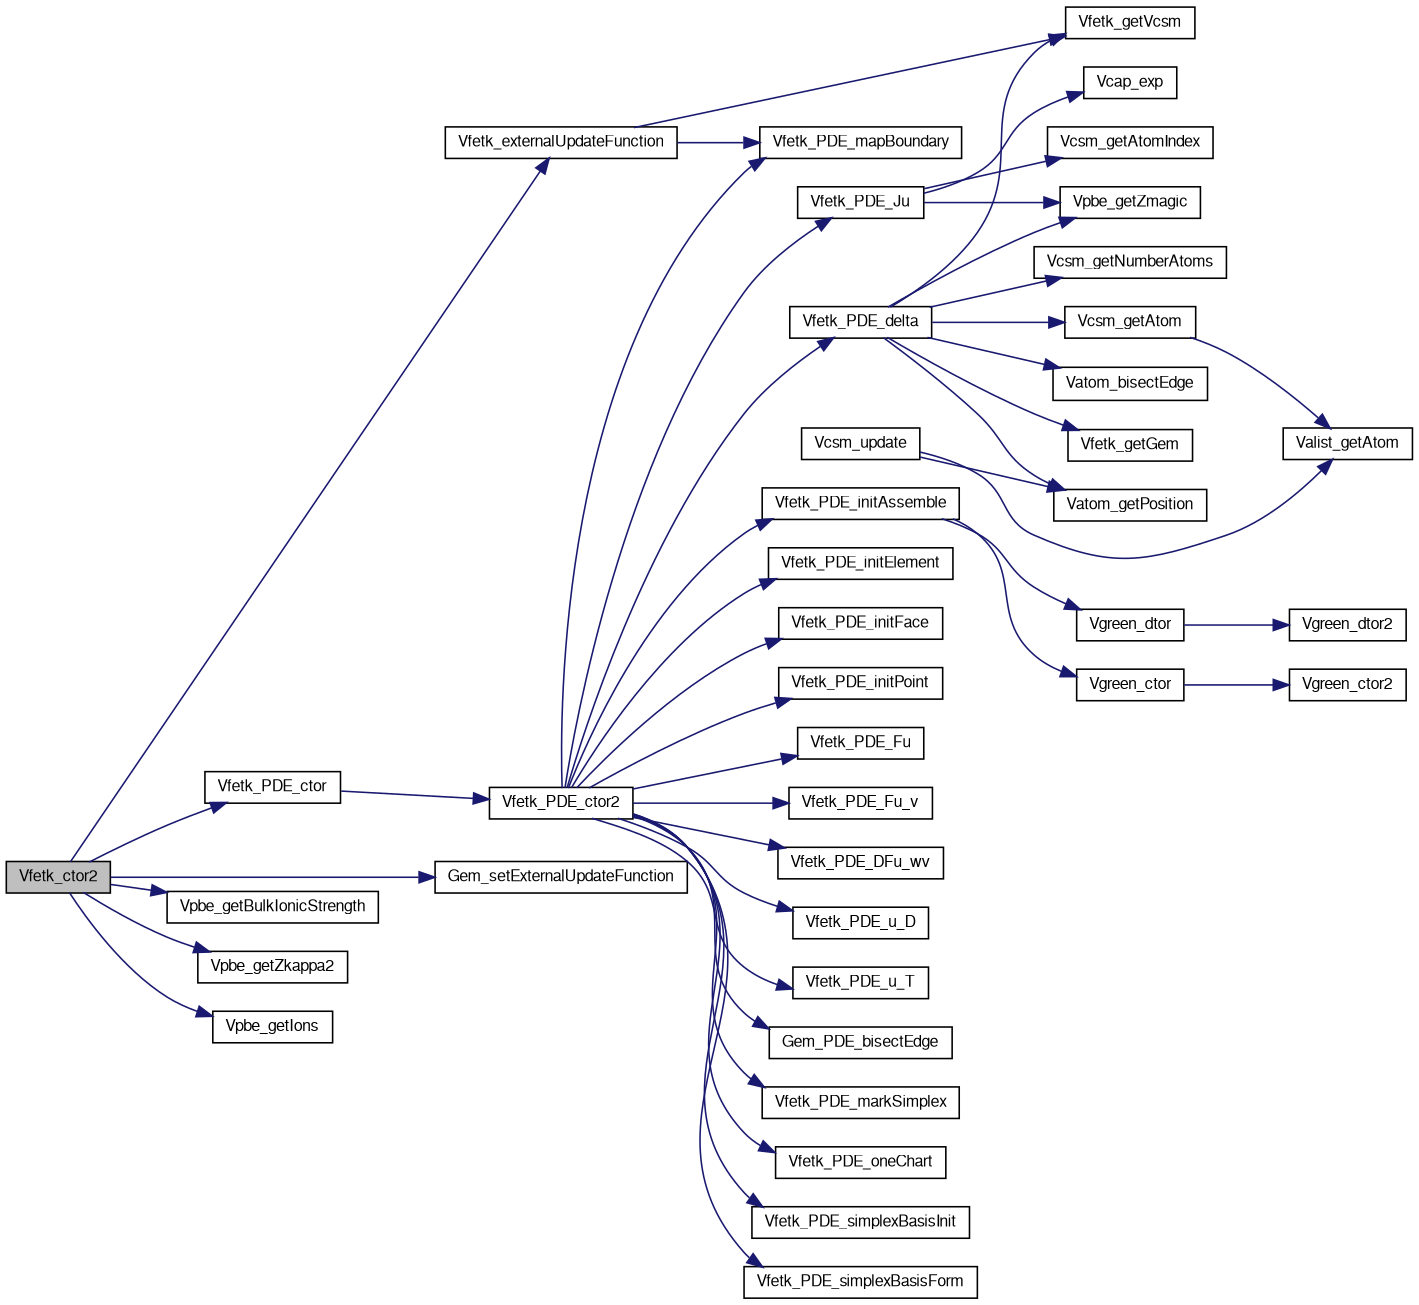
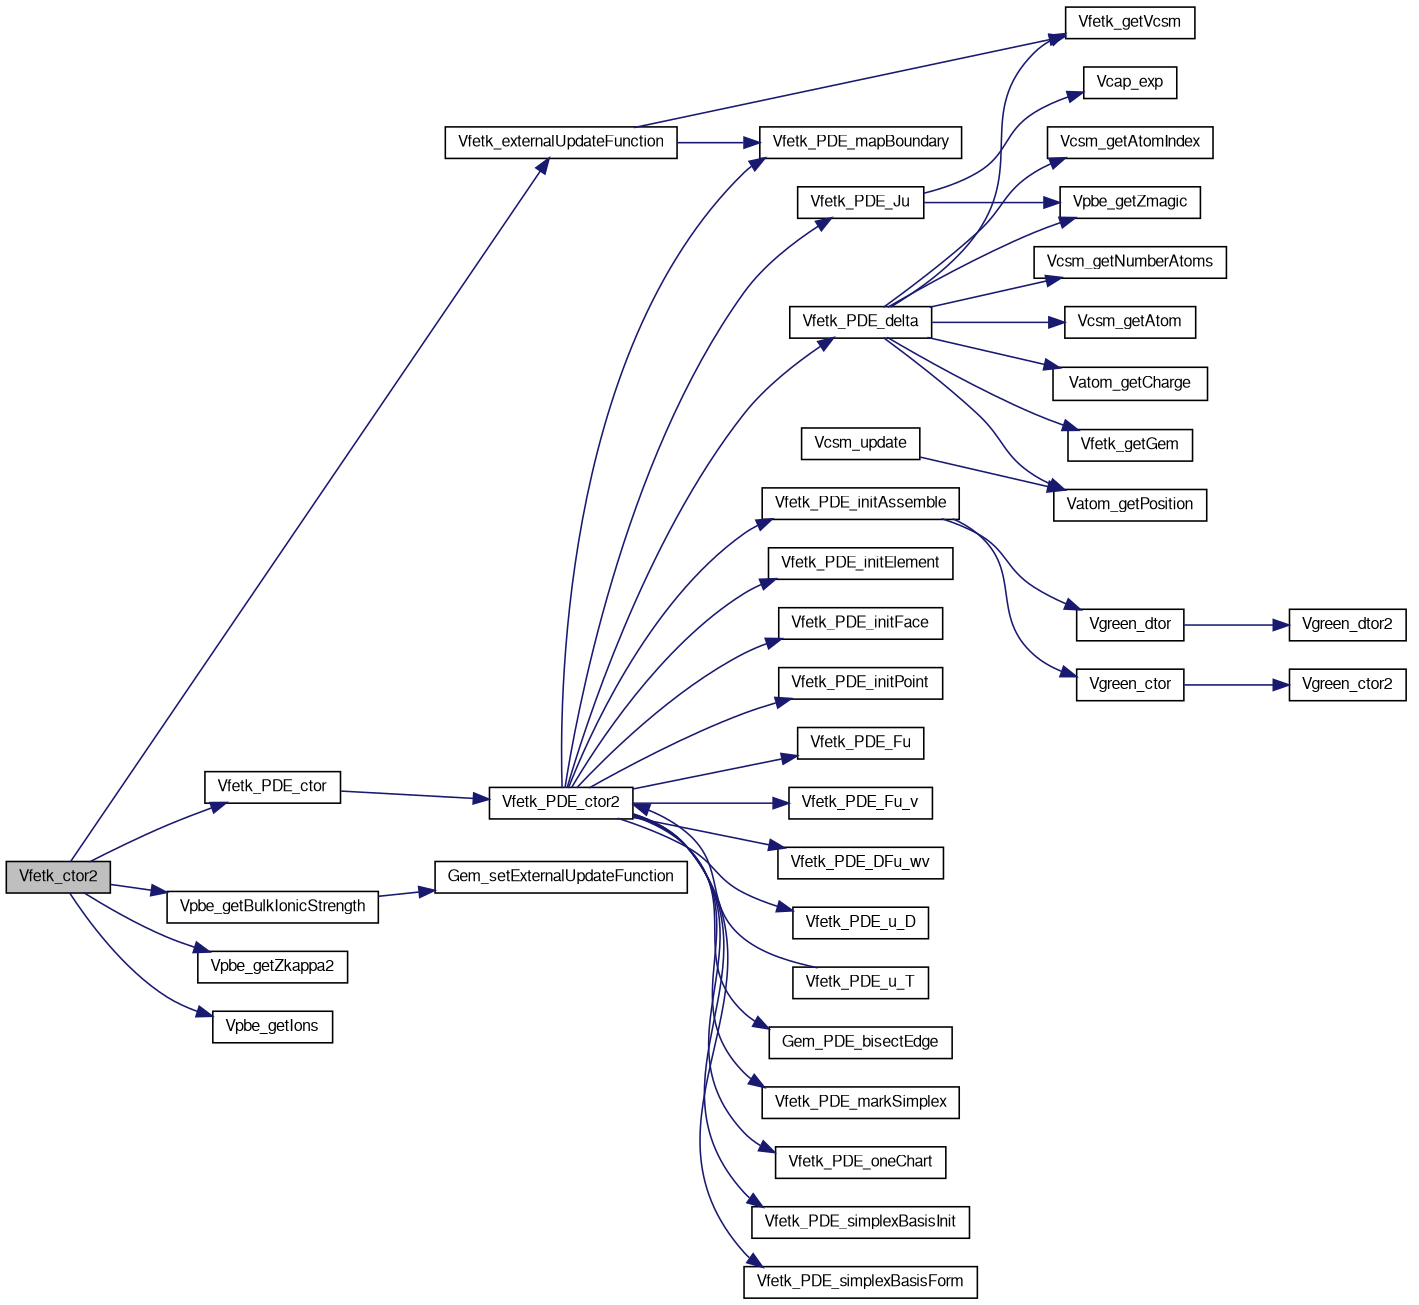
(1009, 170) -> (971, 239)
(1130, 384) -> (1130, 384)
(1348, 444) -> none
(677, 854) -> (735, 930)
(265, 877) -> (399, 894)
